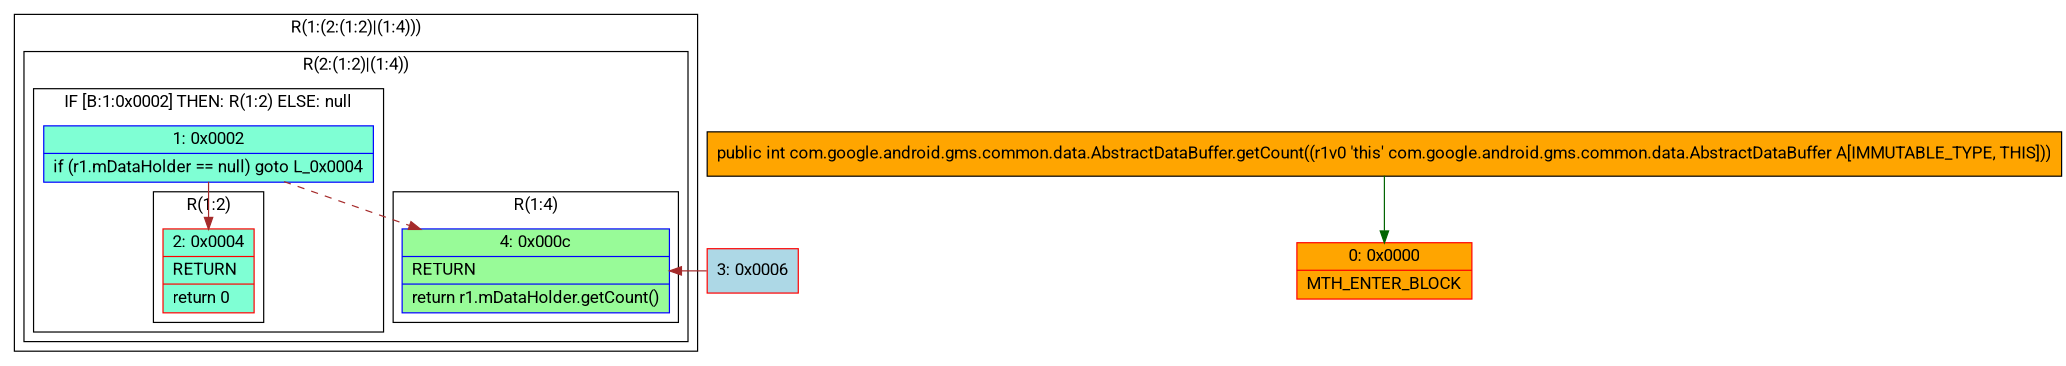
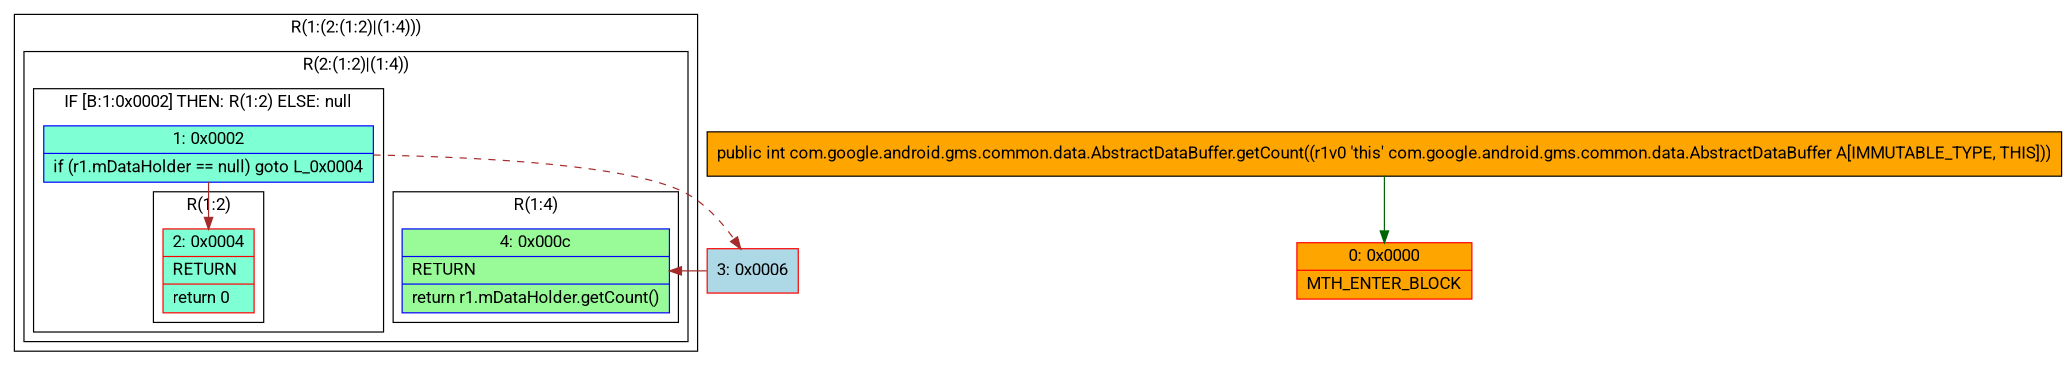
(347, 203) -> (565, 166)
